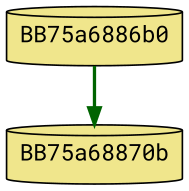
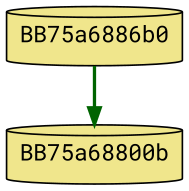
(94, 154) -> (94, 154)
